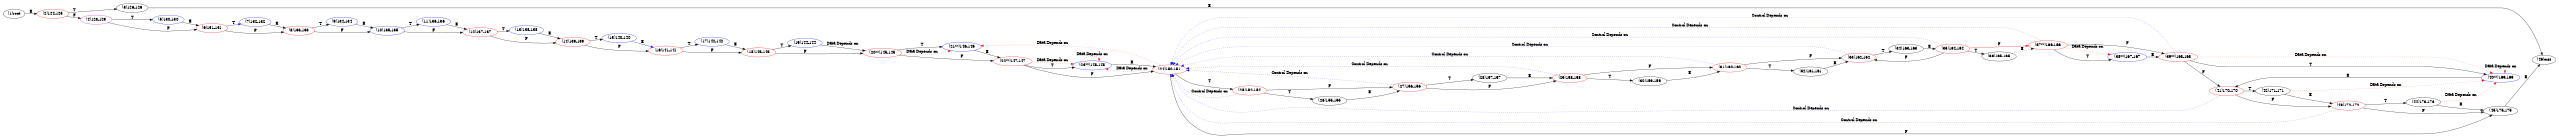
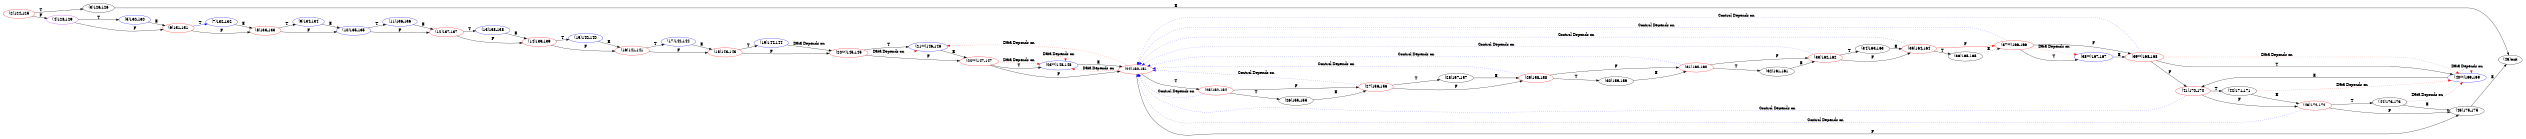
(14, 14) -> none
(641, 44) -> (608, 44)
(1911, 61) -> (1875, 61)
